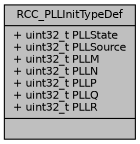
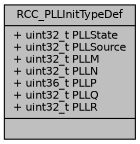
(55, 84) -> (55, 84)
